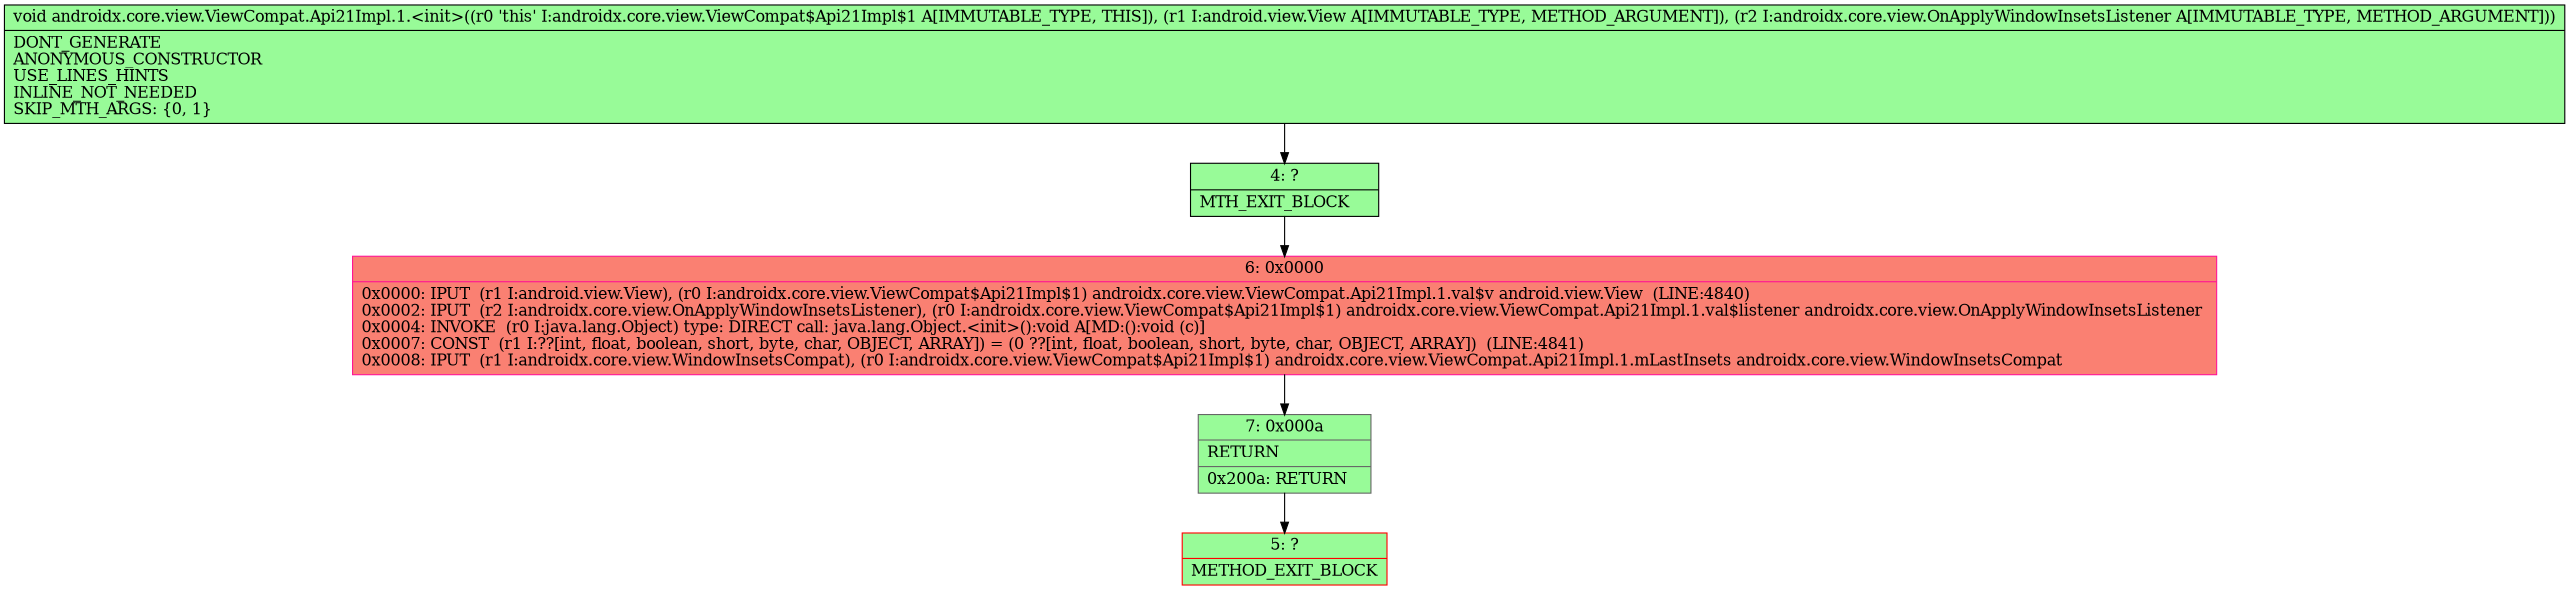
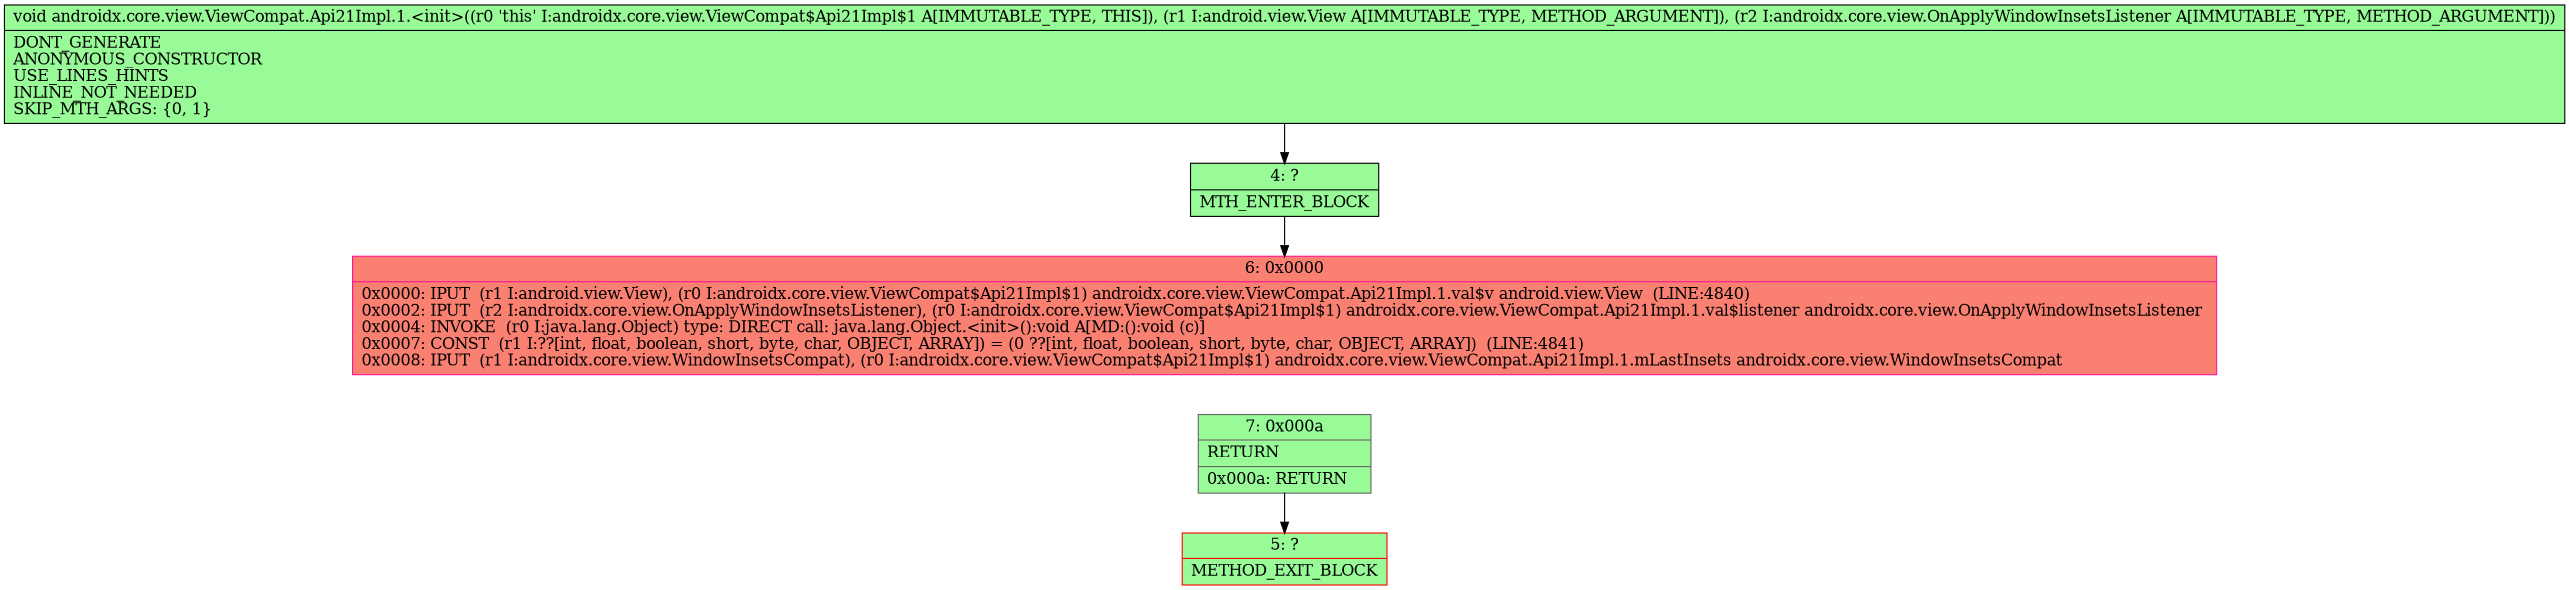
(1275, 203) -> (1285, 203)
(1285, 389) -> none
(1285, 479) -> (1285, 479)
